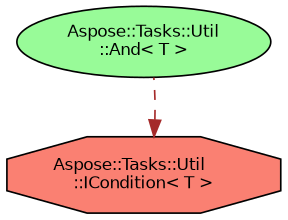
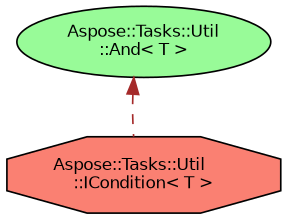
(155, 99) -> (133, 115)
